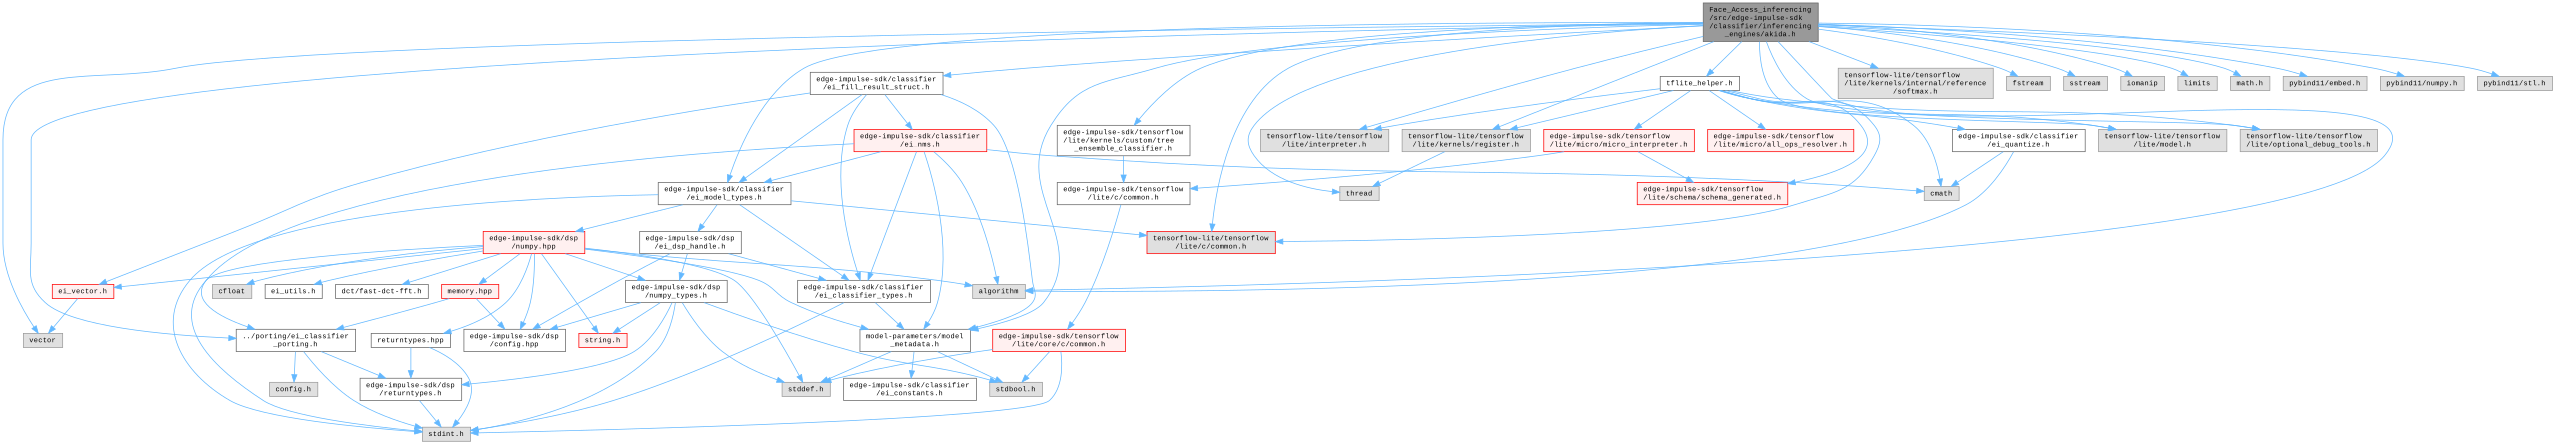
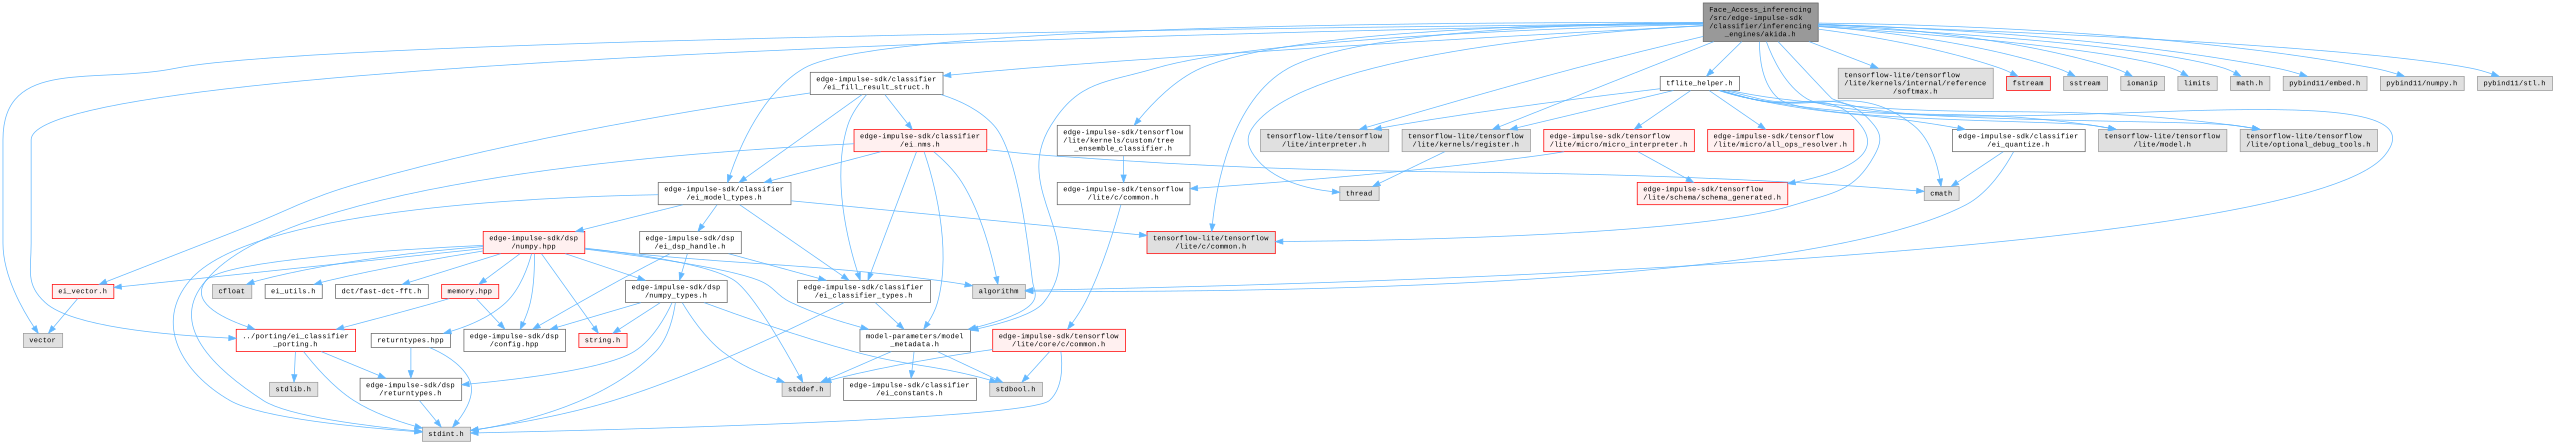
(2028, 83) -> (2028, 83)
(296, 340) -> (296, 340)
(294, 389) -> (294, 389)
